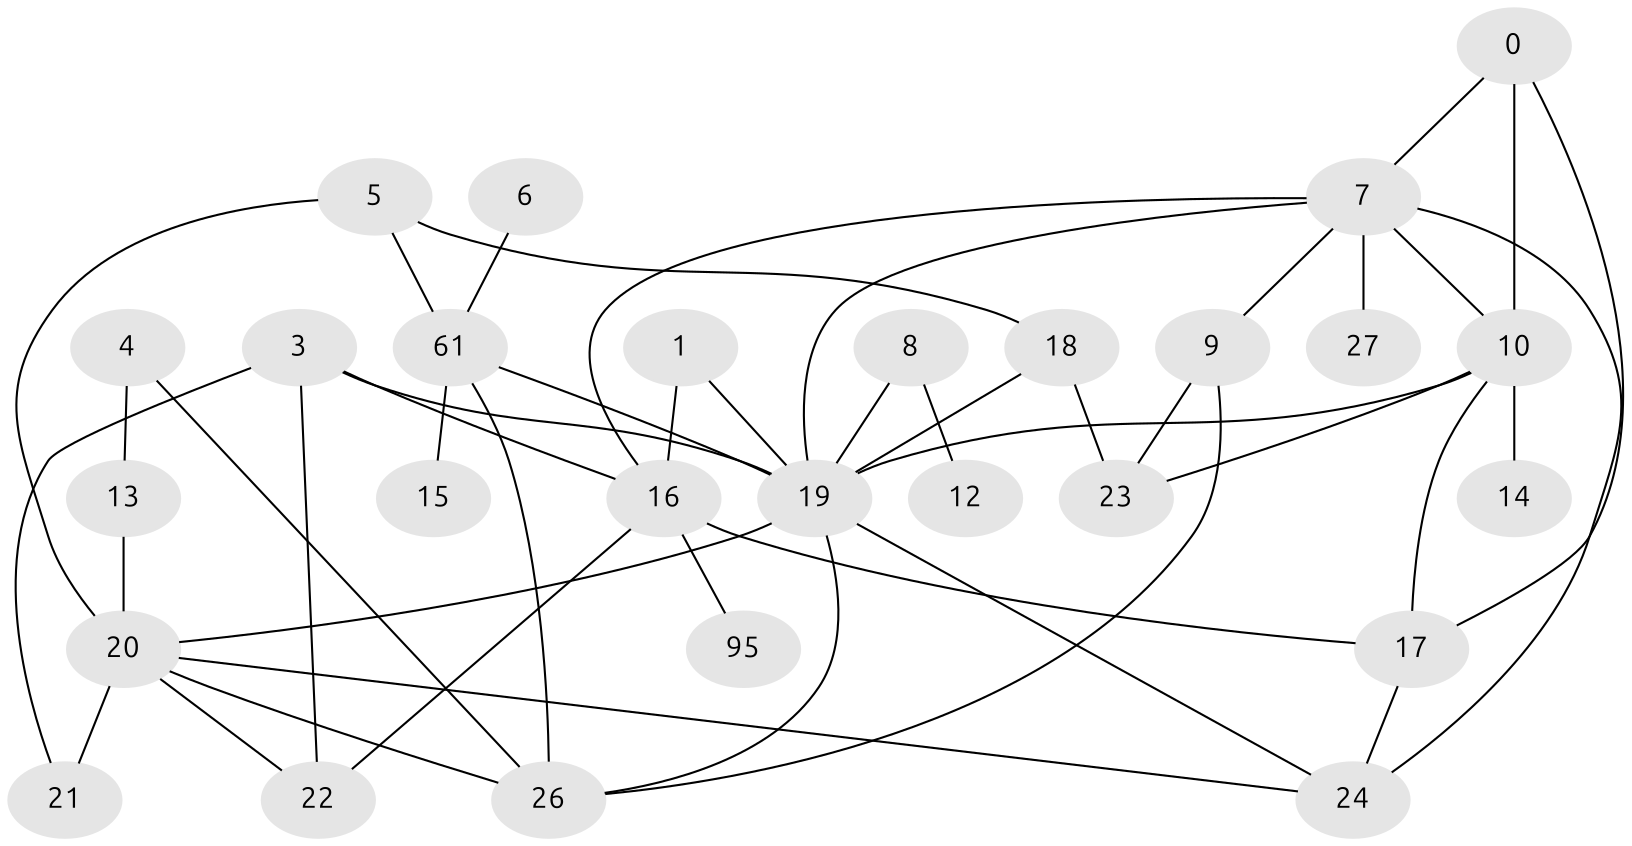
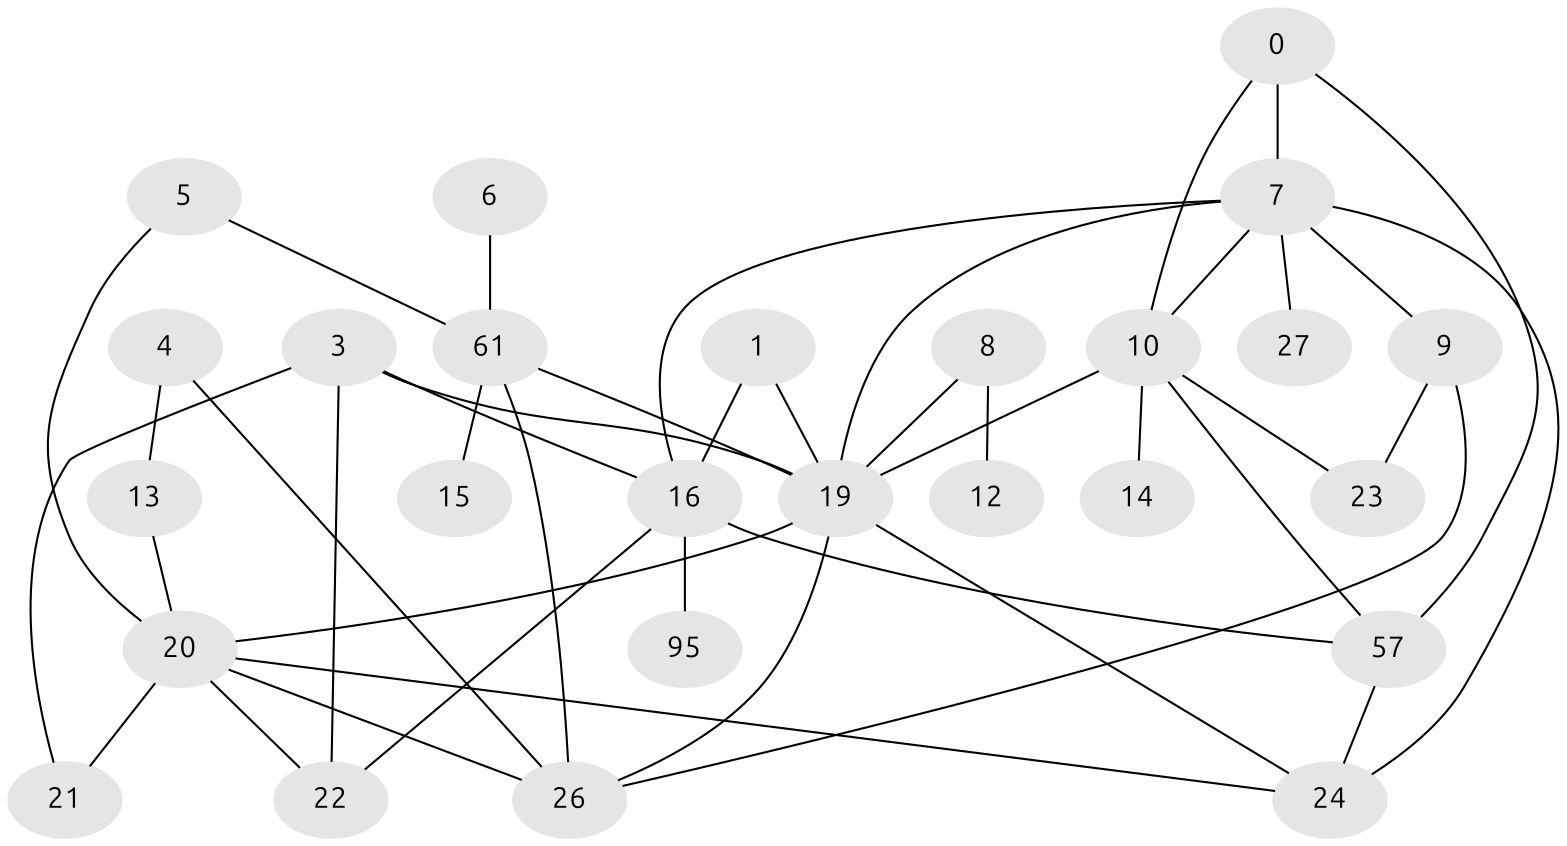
(1062, 348) -> none
(1412, 649) -> (1389, 649)
